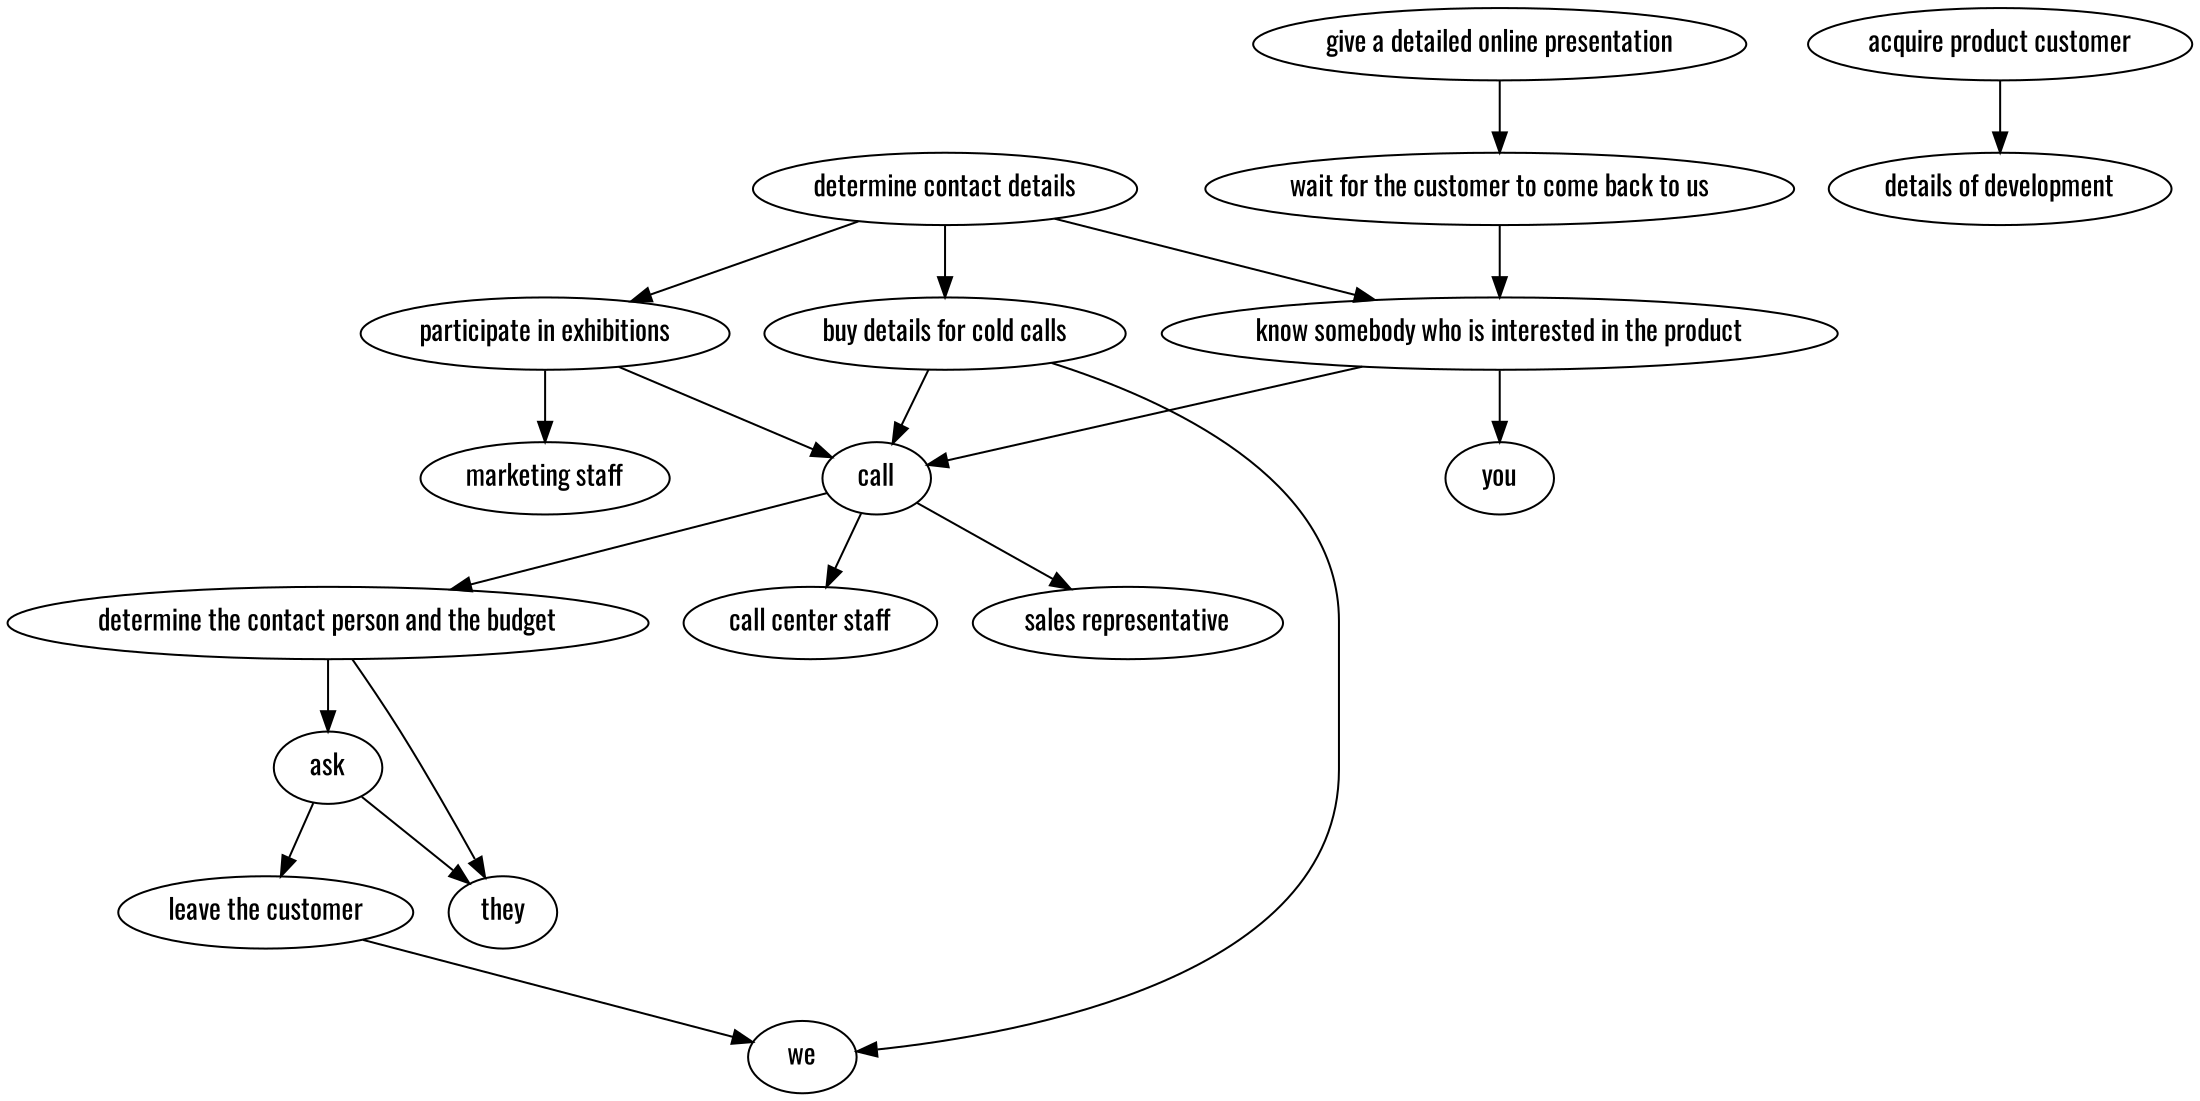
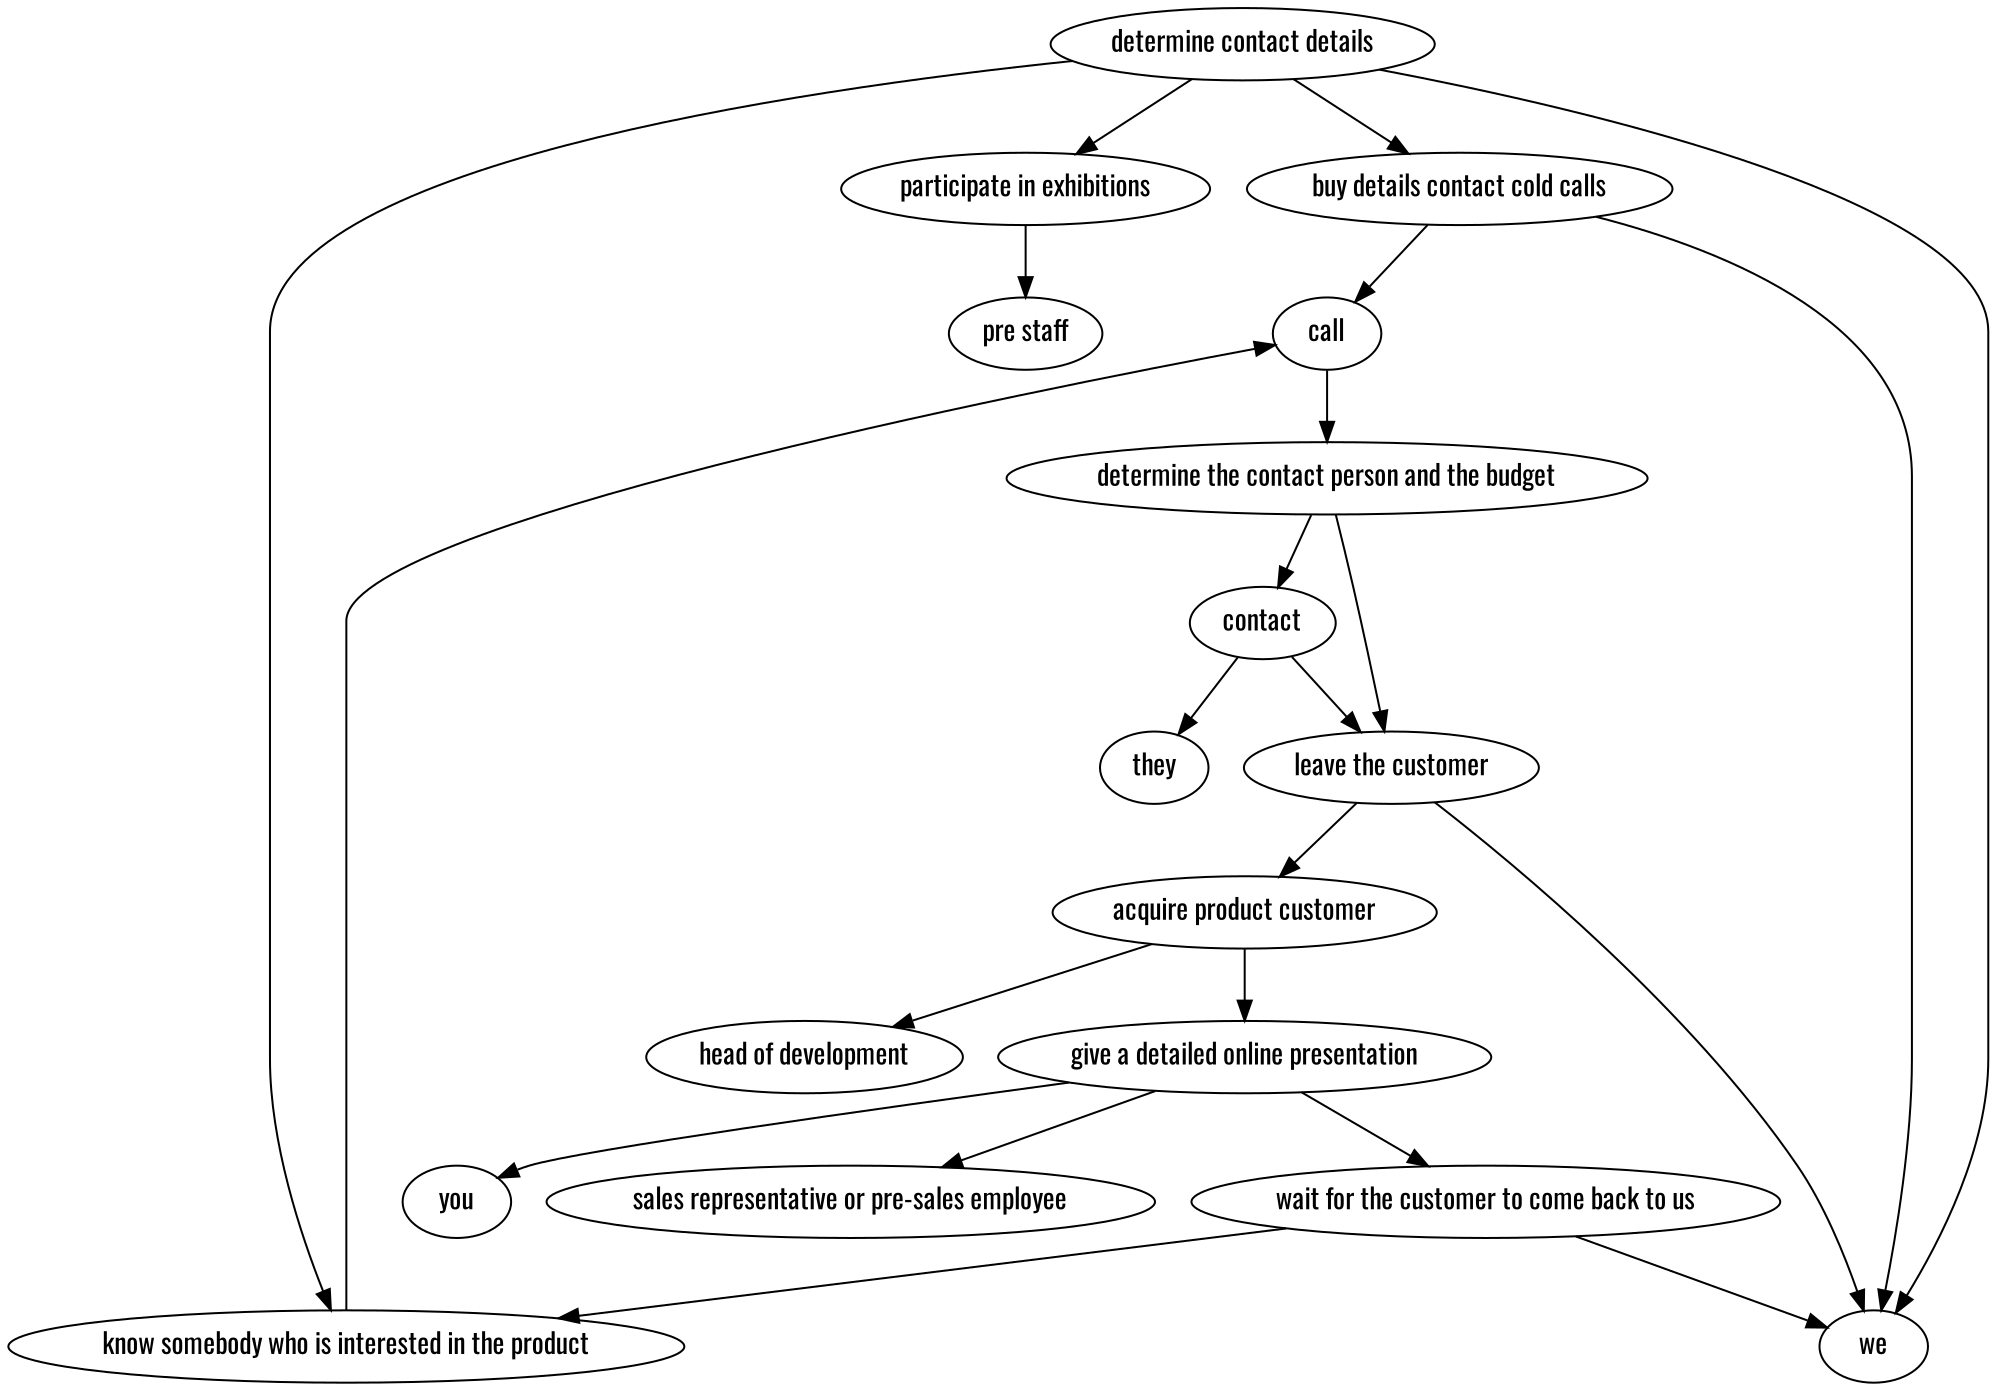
(2000, 189) -> (805, 1057)
(945, 334) -> (1460, 189)
(1500, 396) -> (792, 1121)
(716, 408) -> none
(545, 478) -> (1026, 334)
none -> (1988, 478)
(810, 623) -> none
(1128, 623) -> none
(416, 757) -> (1359, 613)
(328, 768) -> (1263, 623)
none -> (1326, 833)
none -> (1245, 975)
none -> (851, 1202)
none -> (1692, 1279)
